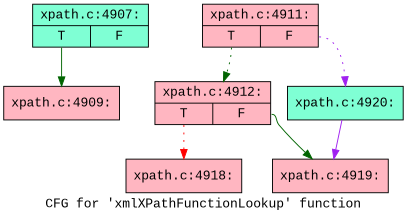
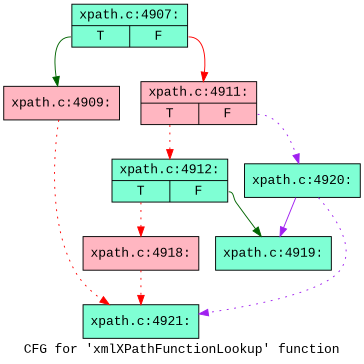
none -> (203, 50)
(230, 60) -> (170, 137)
(213, 103) -> (170, 181)
(330, 176) -> (273, 253)
none -> (141, 322)
